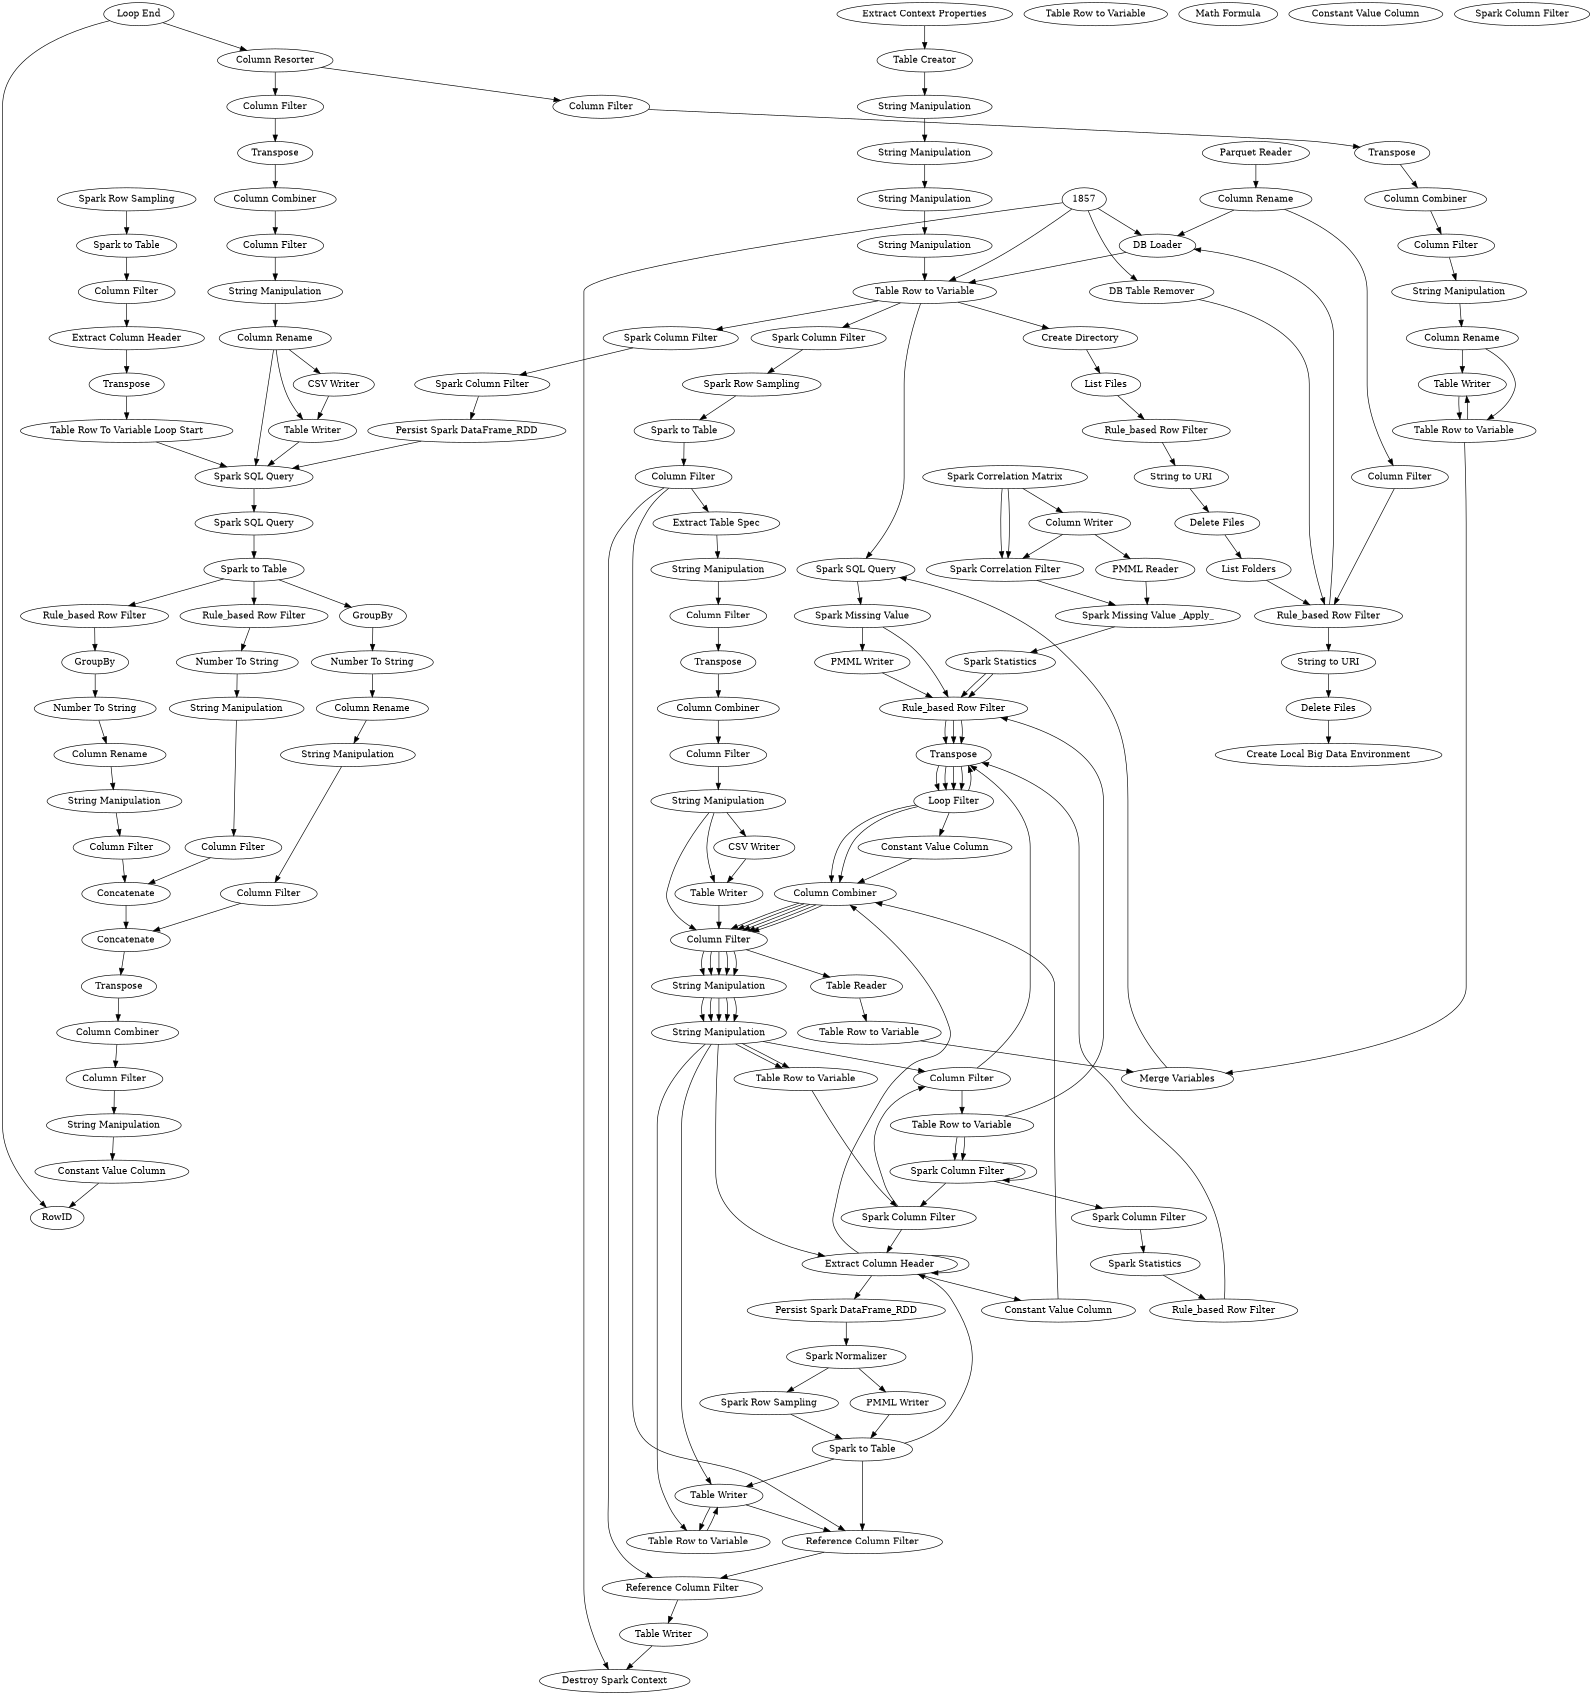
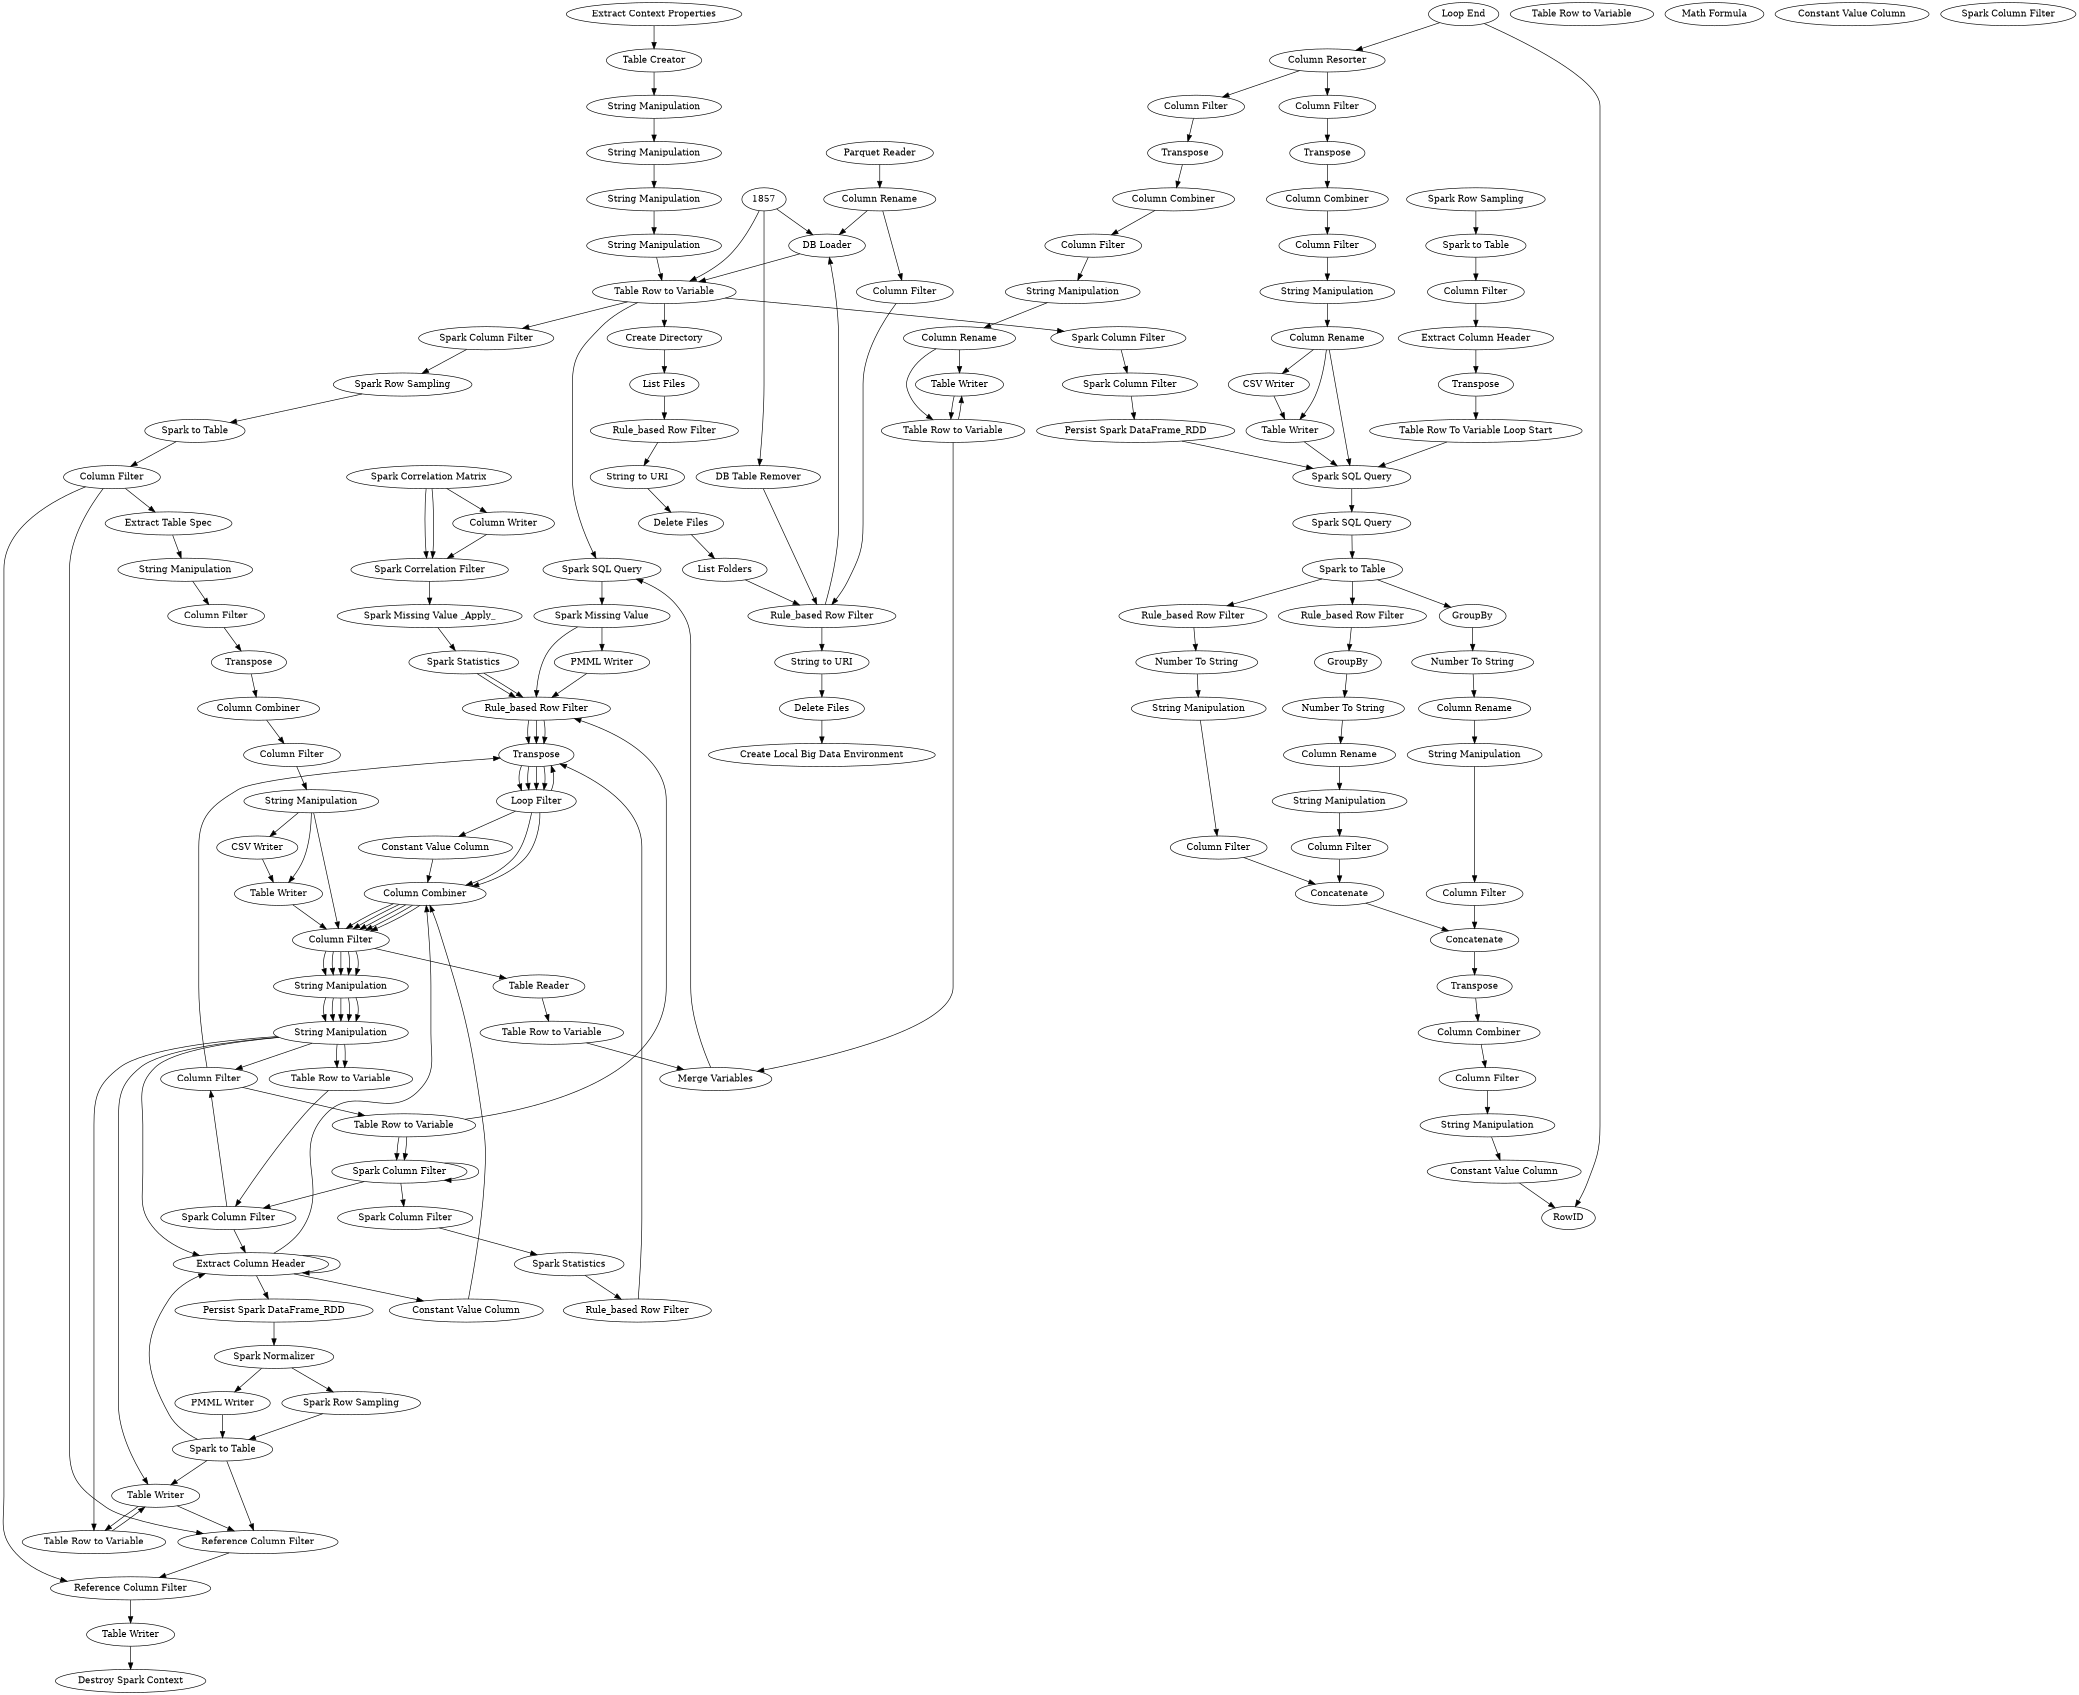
(1145, 570) -> none
(584, 735) -> none
